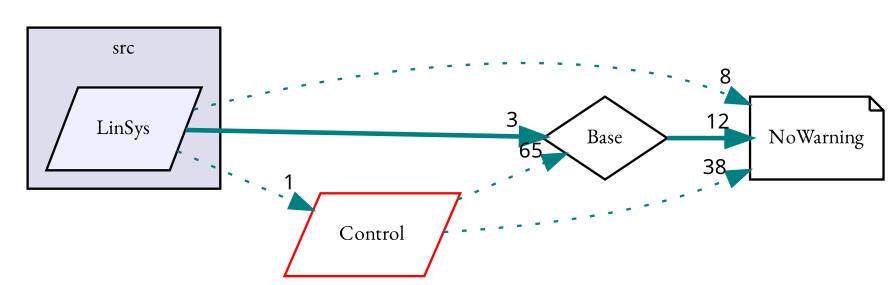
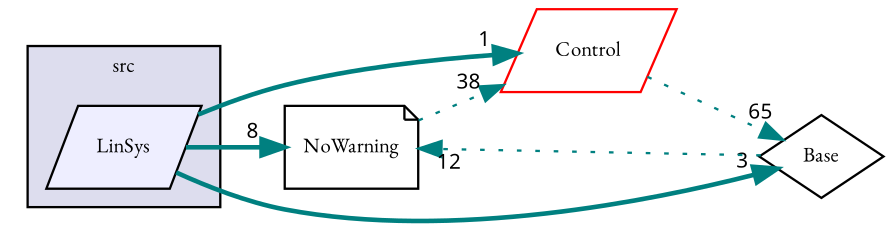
(461, 65) -> (235, 147)
(697, 138) -> (601, 152)
(235, 176) -> (343, 73)
(588, 217) -> (450, 107)
